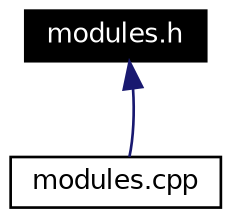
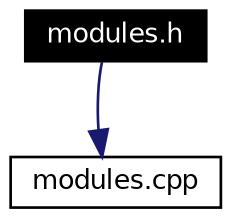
(133, 123) -> (98, 96)
